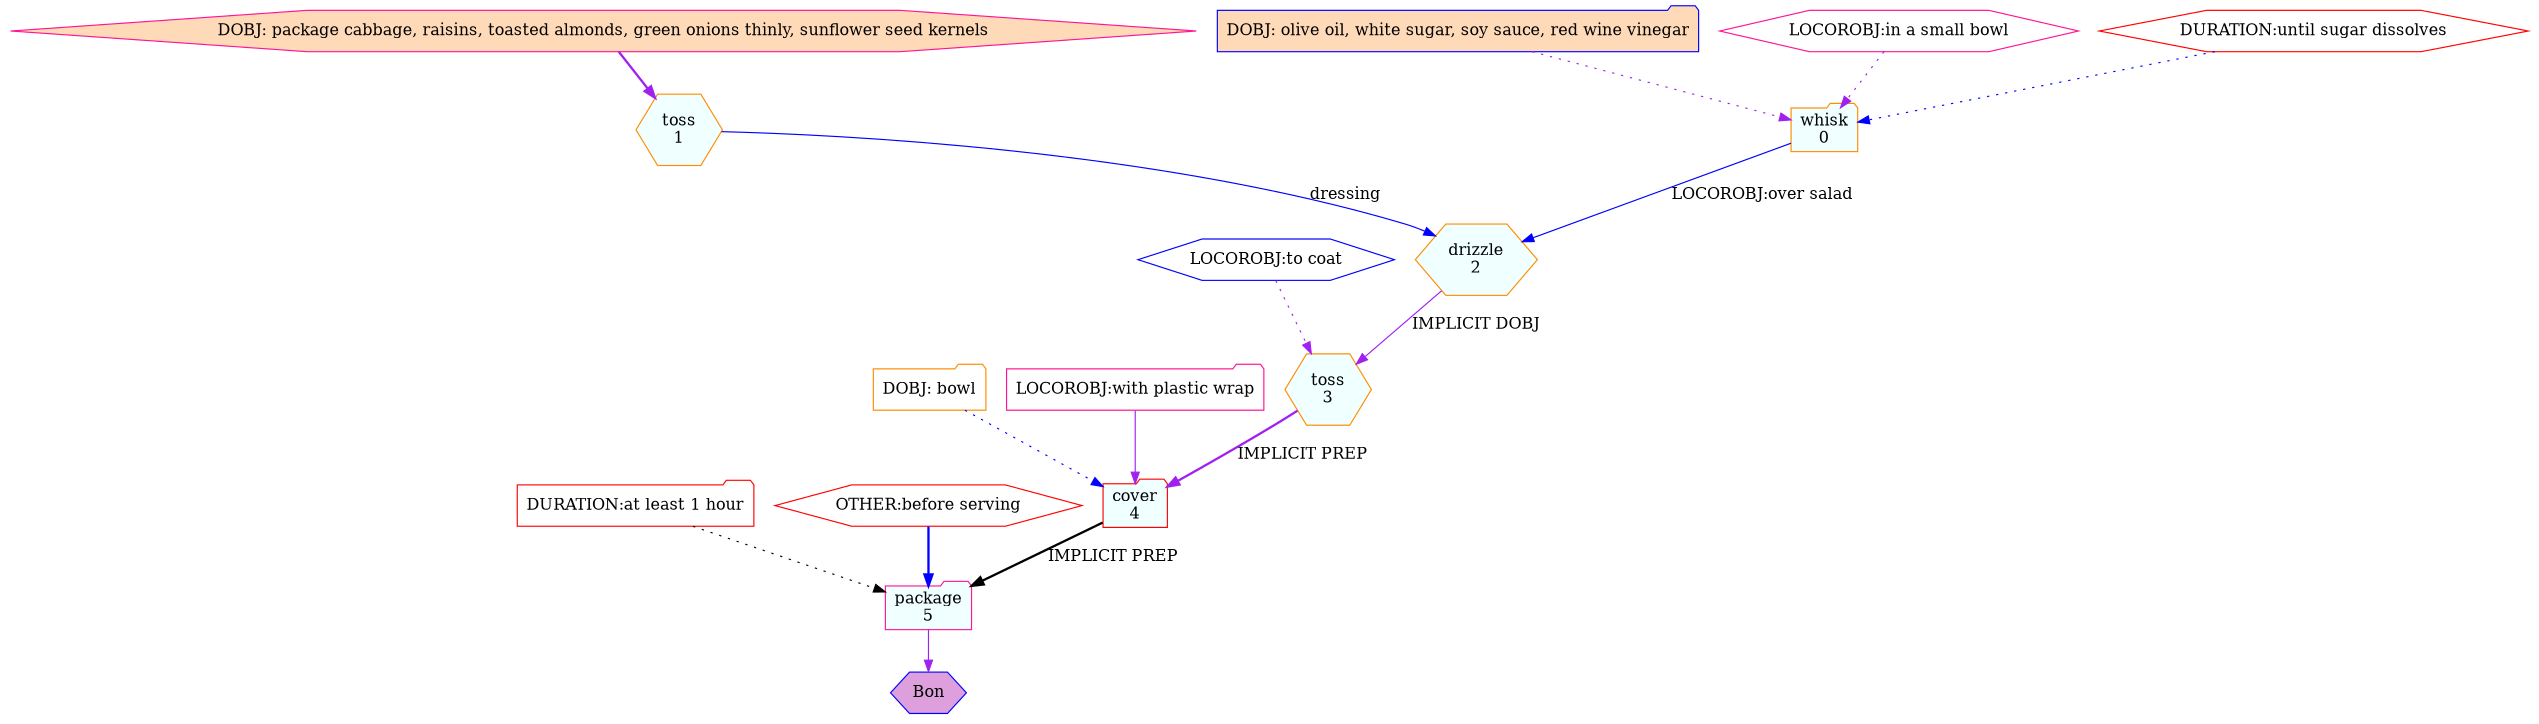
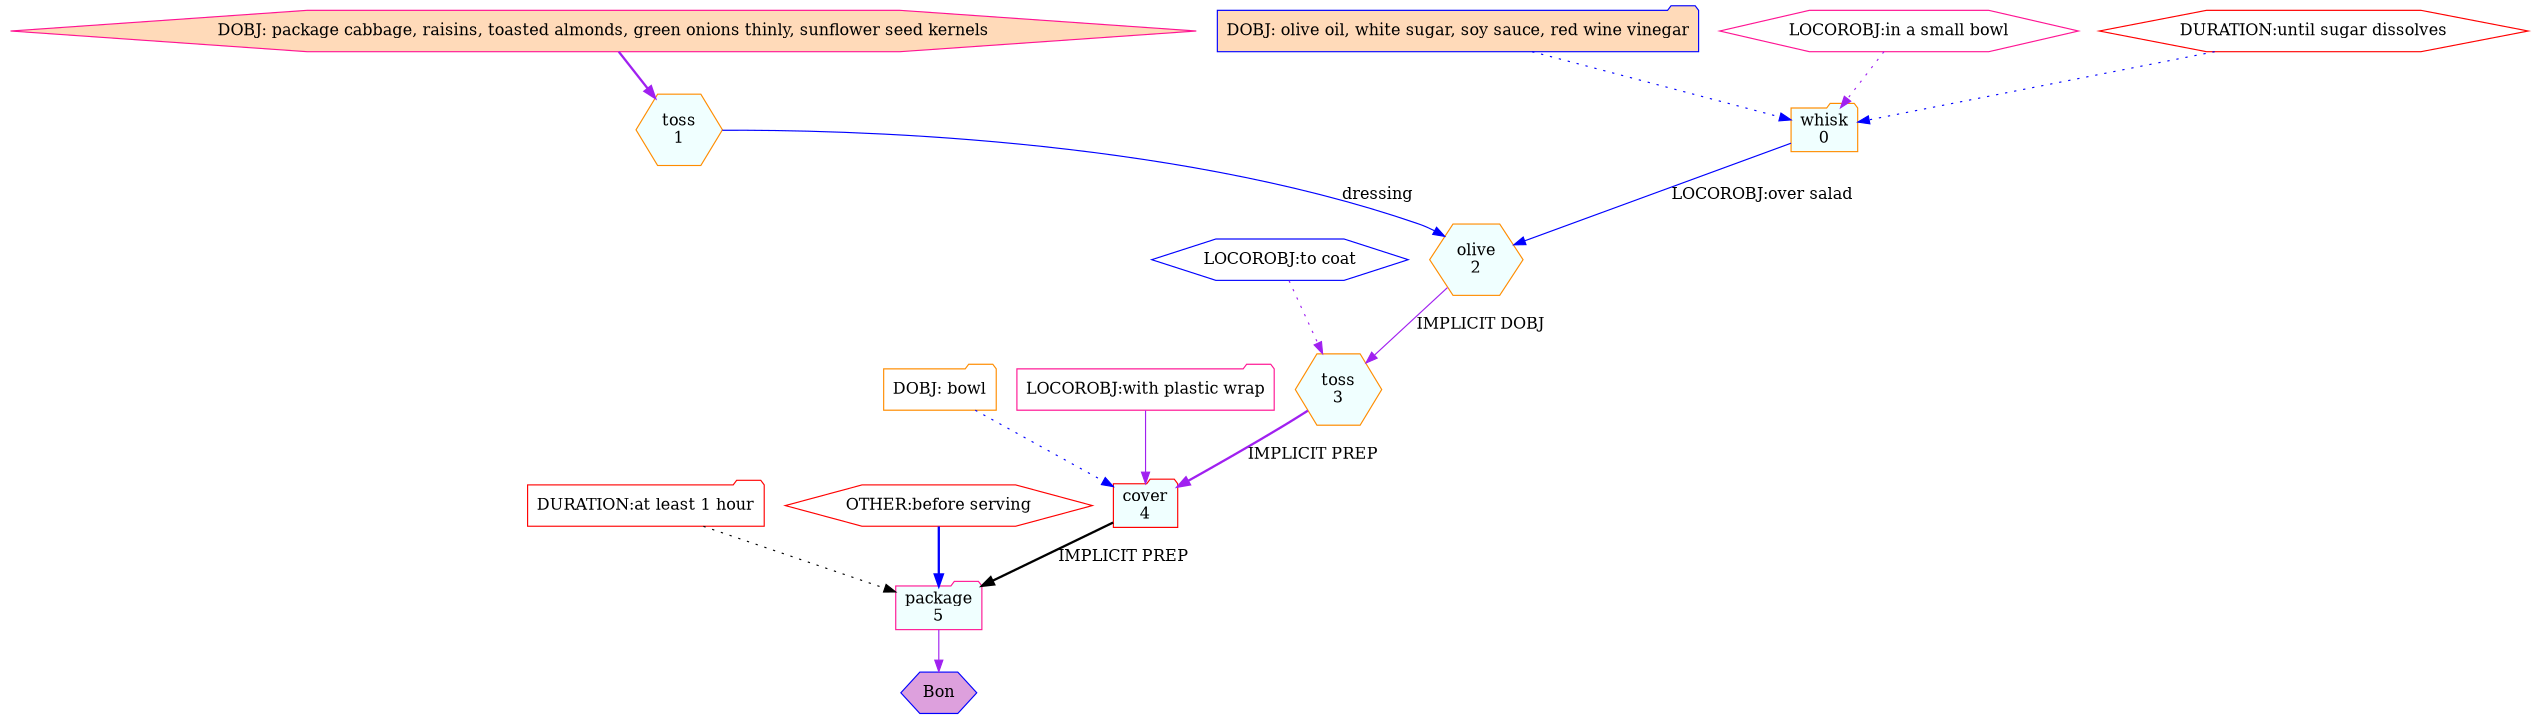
(1656, 84) -> (1656, 84)
(1476, 260) -> (1476, 260)
